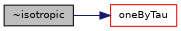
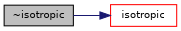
(144, 16) -> (144, 16)
